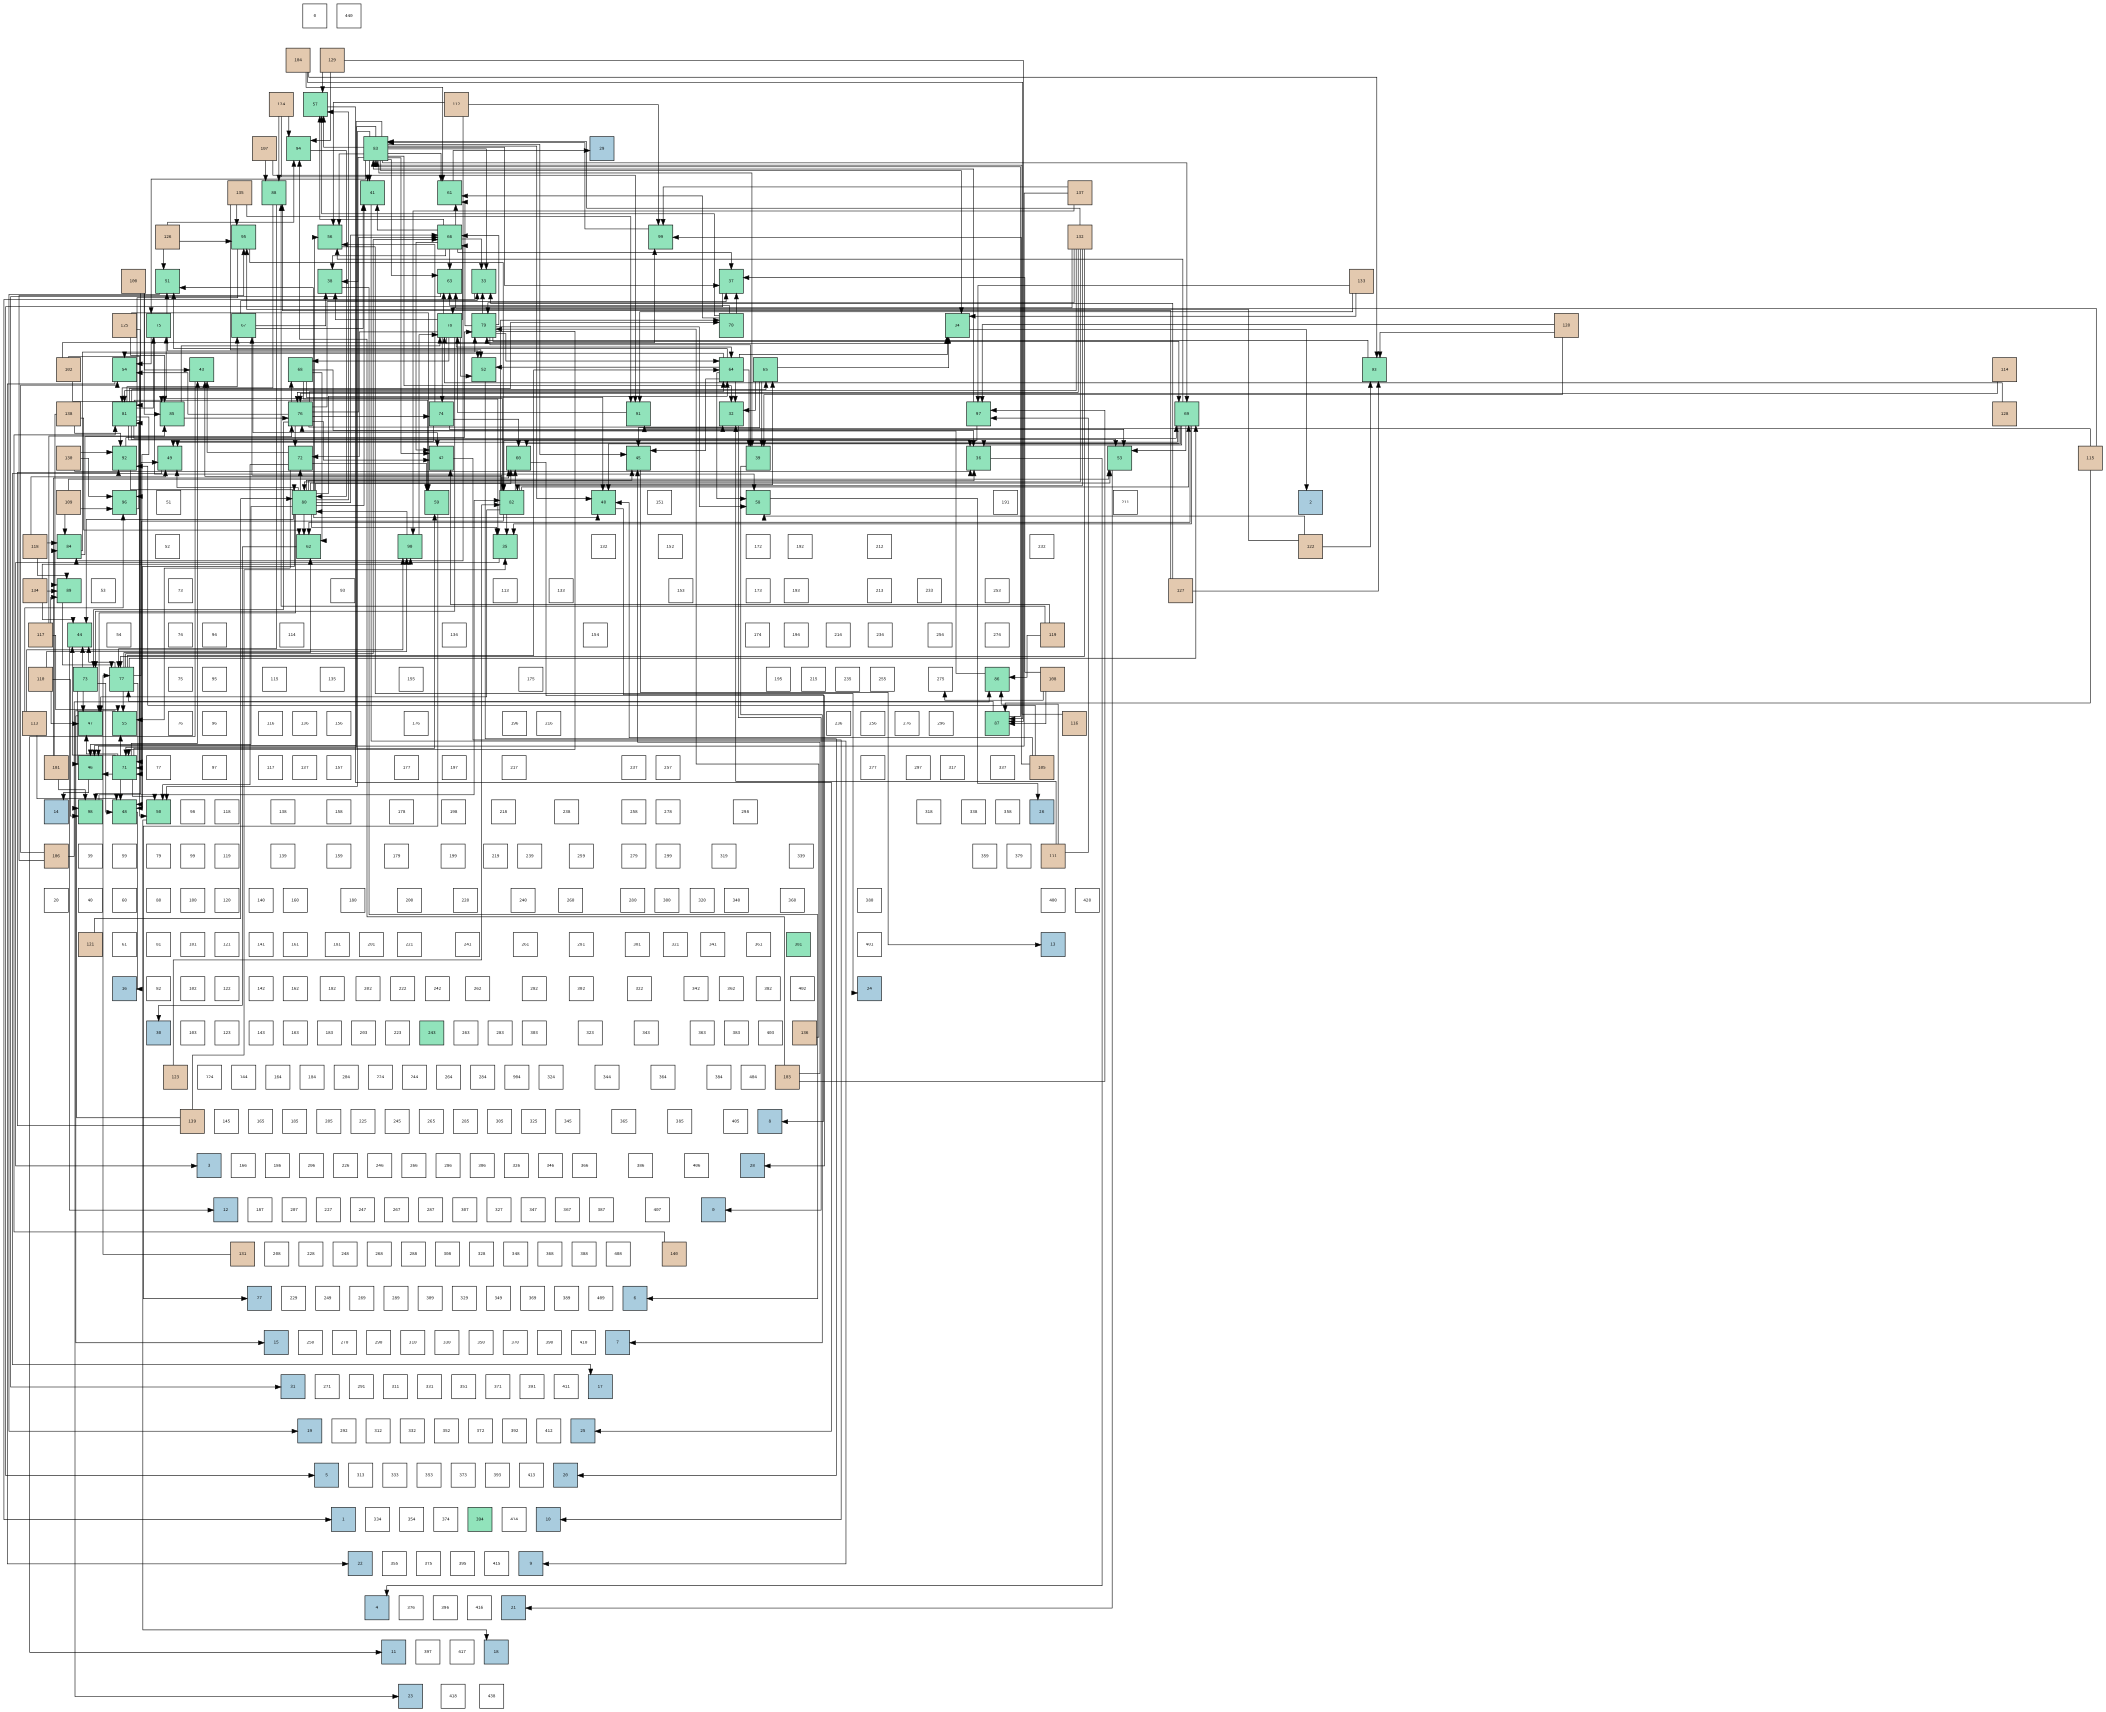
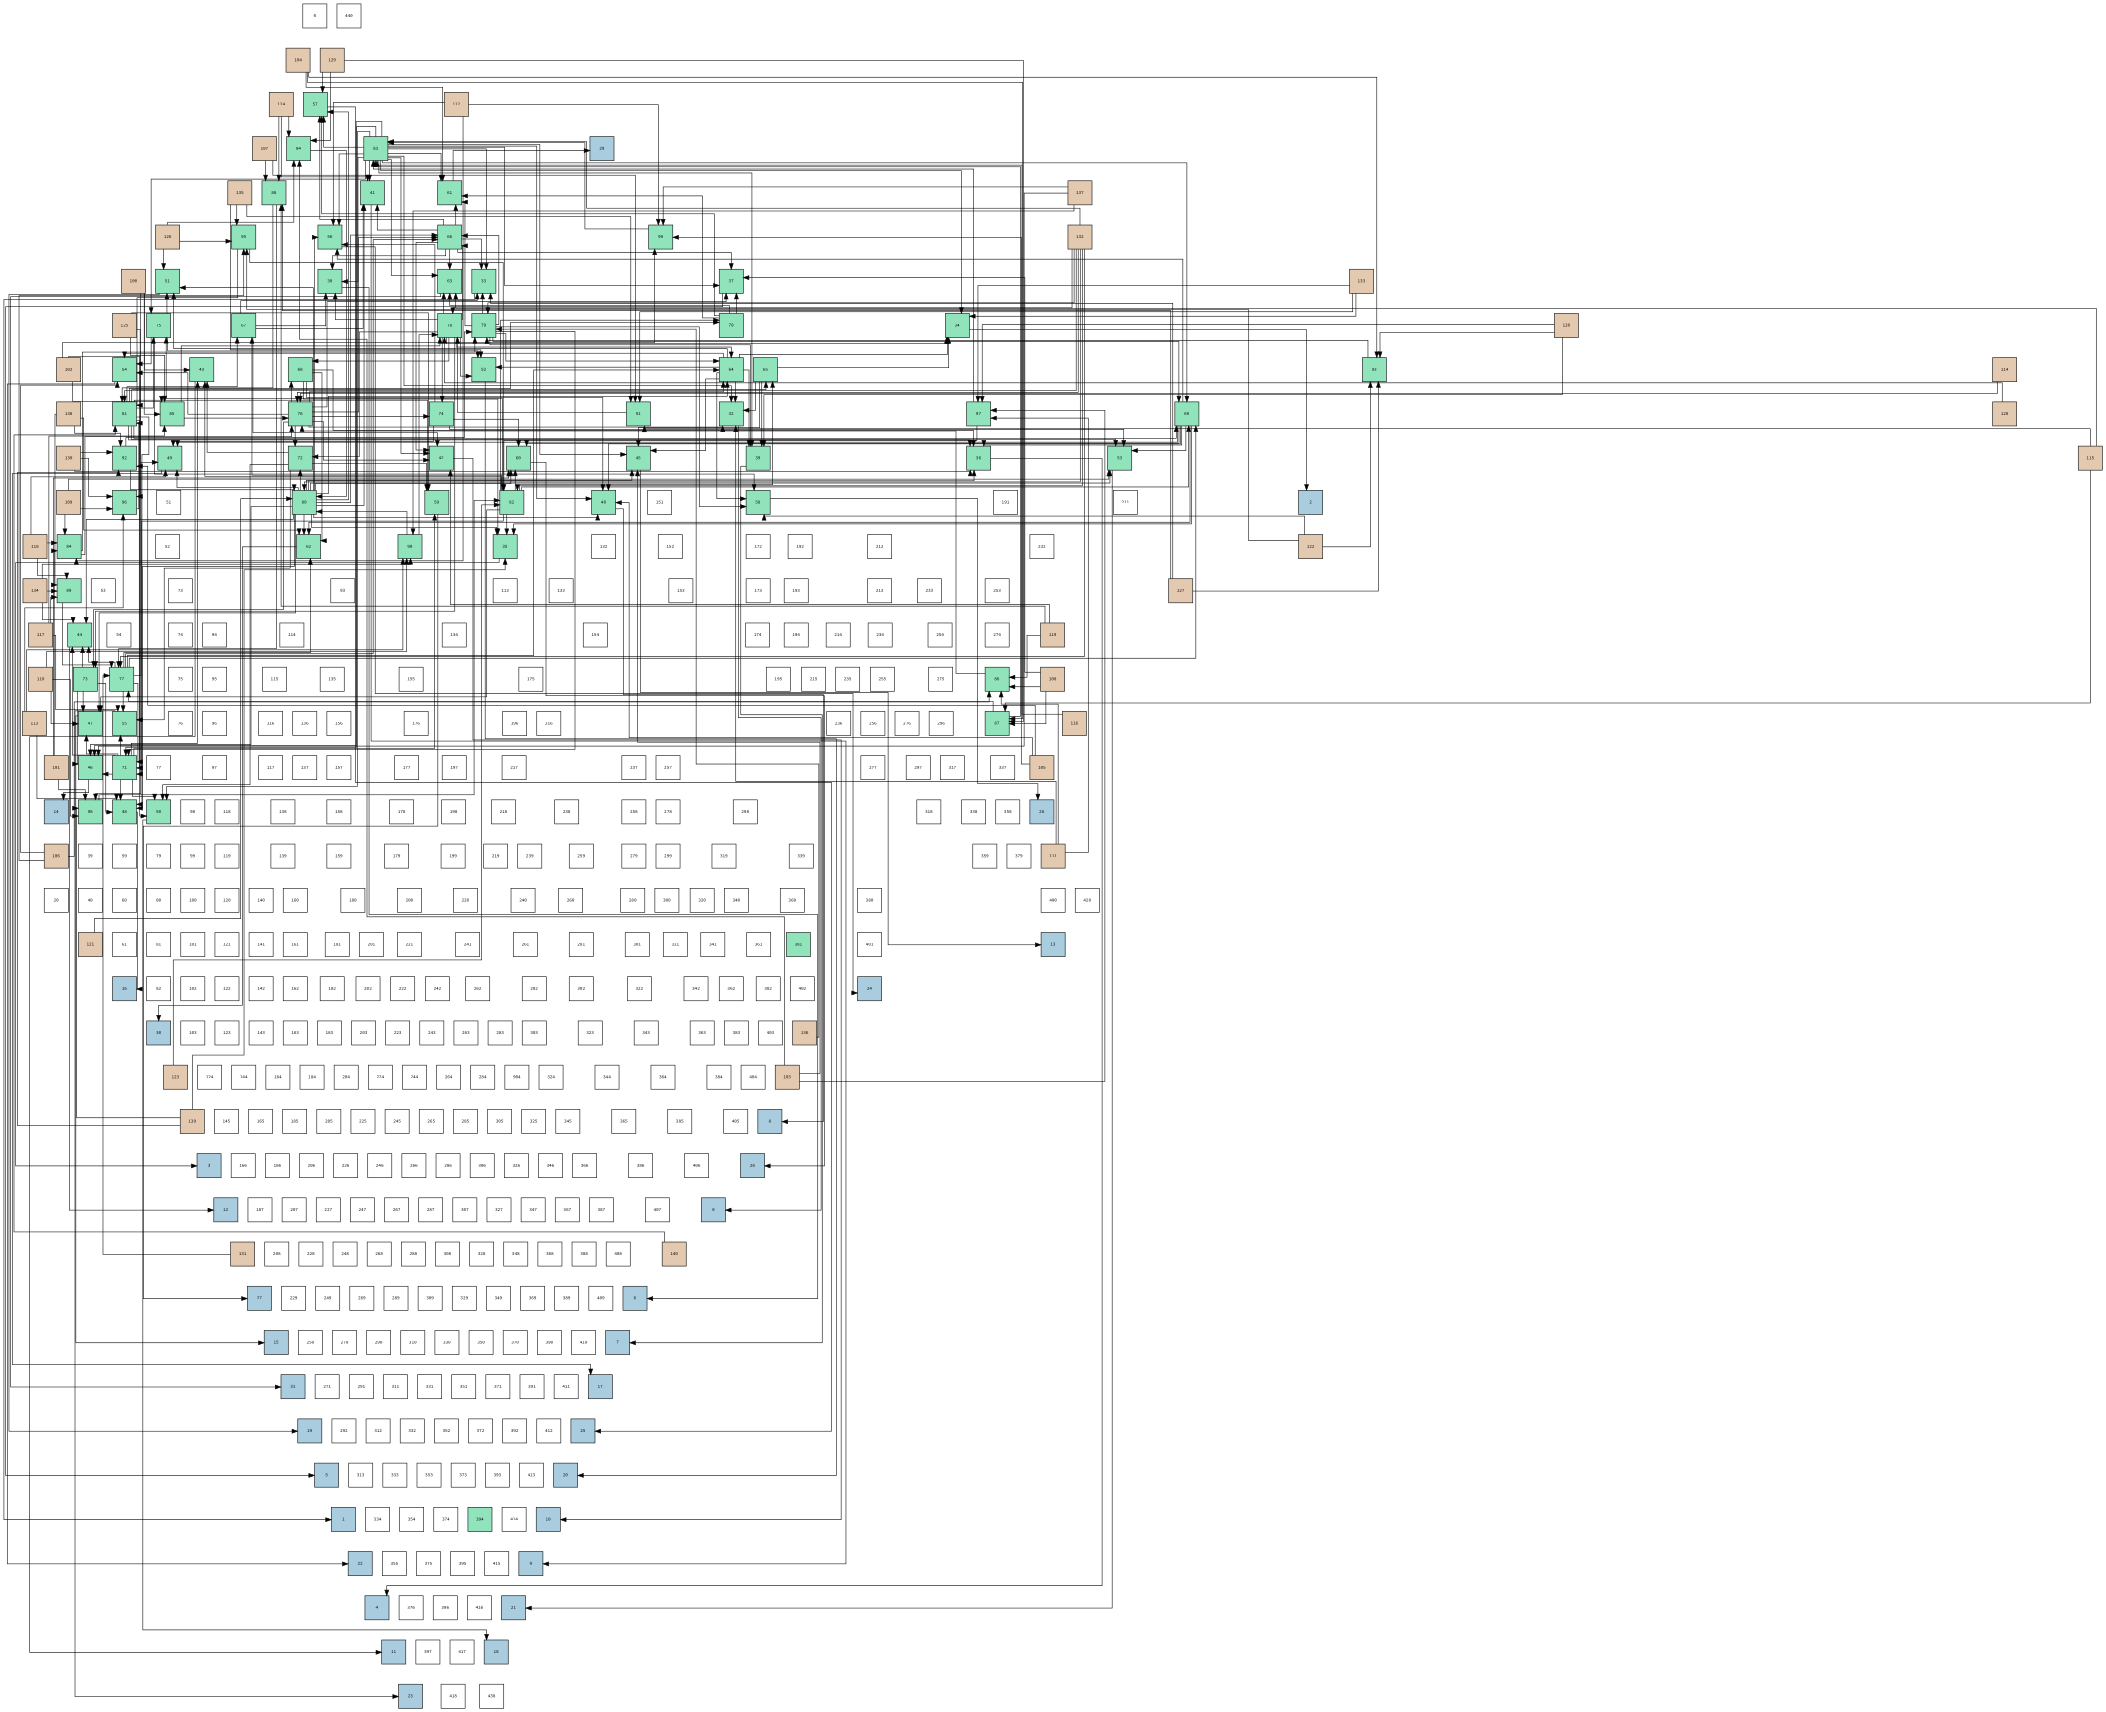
(997, 700) -> (1028, 687)
(432, 1033) -> (432, 1033)
